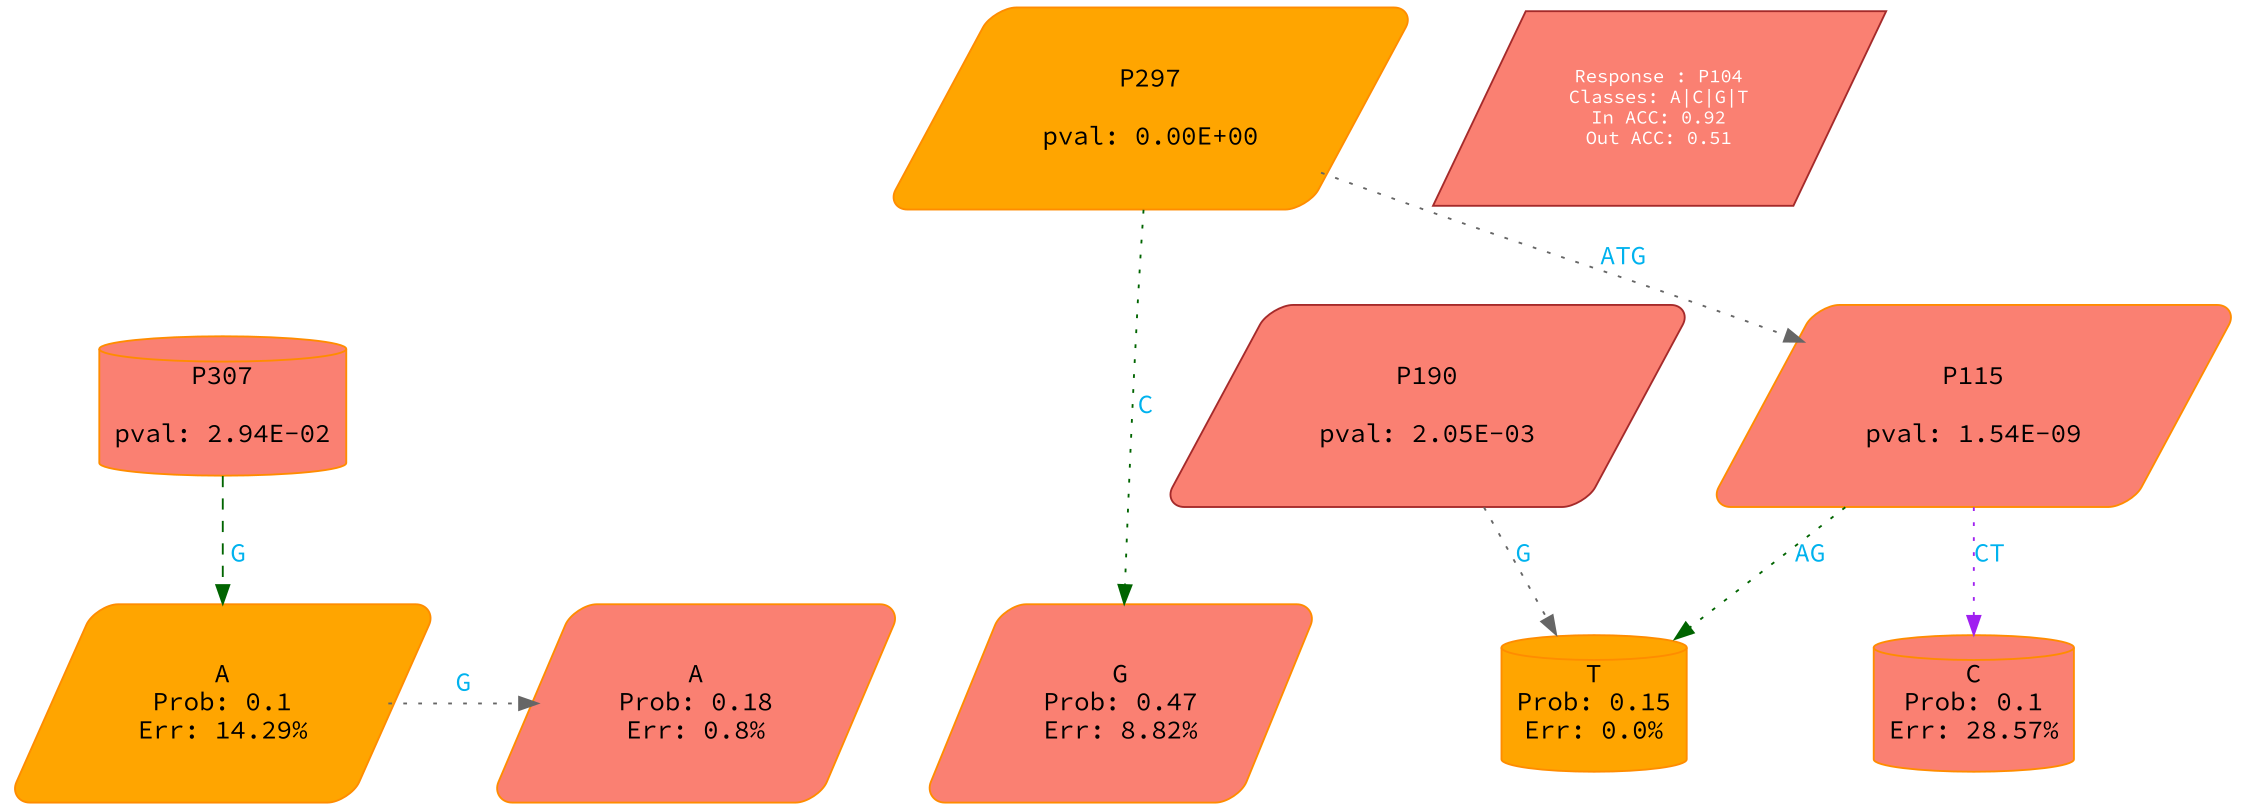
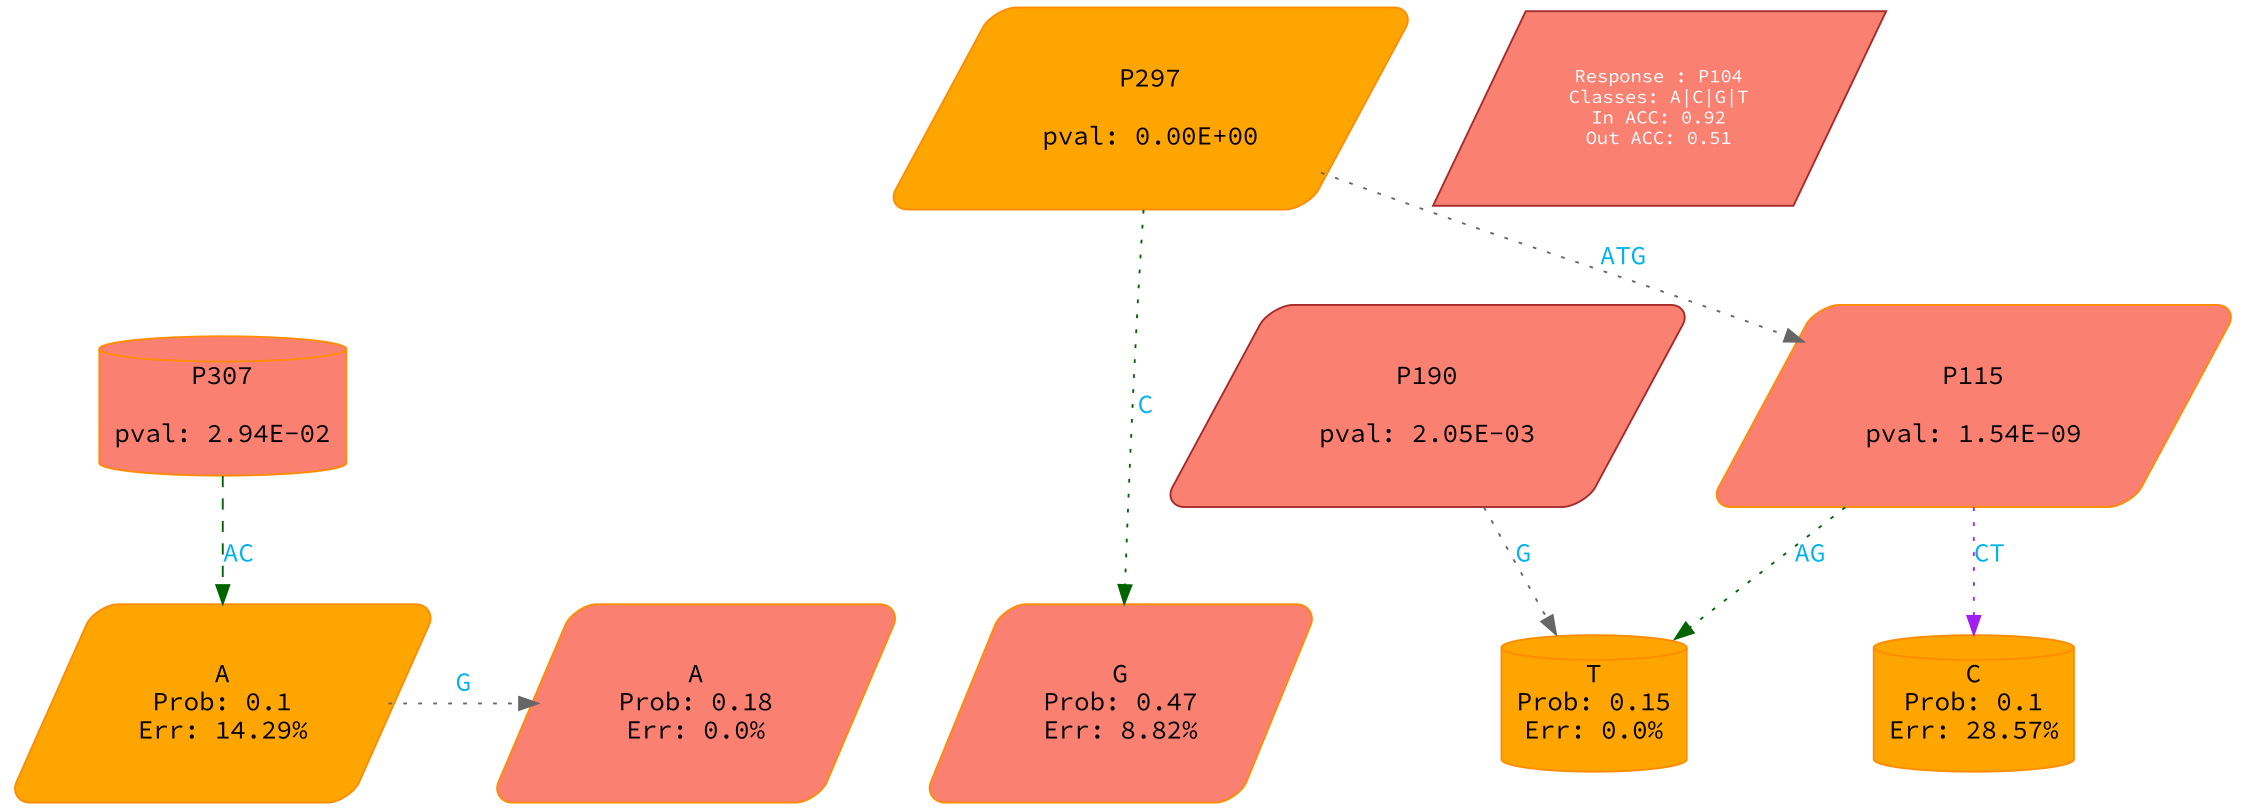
(239, 555) -> (239, 555)
(696, 703) -> (696, 703)
(1974, 703) -> (1974, 703)
